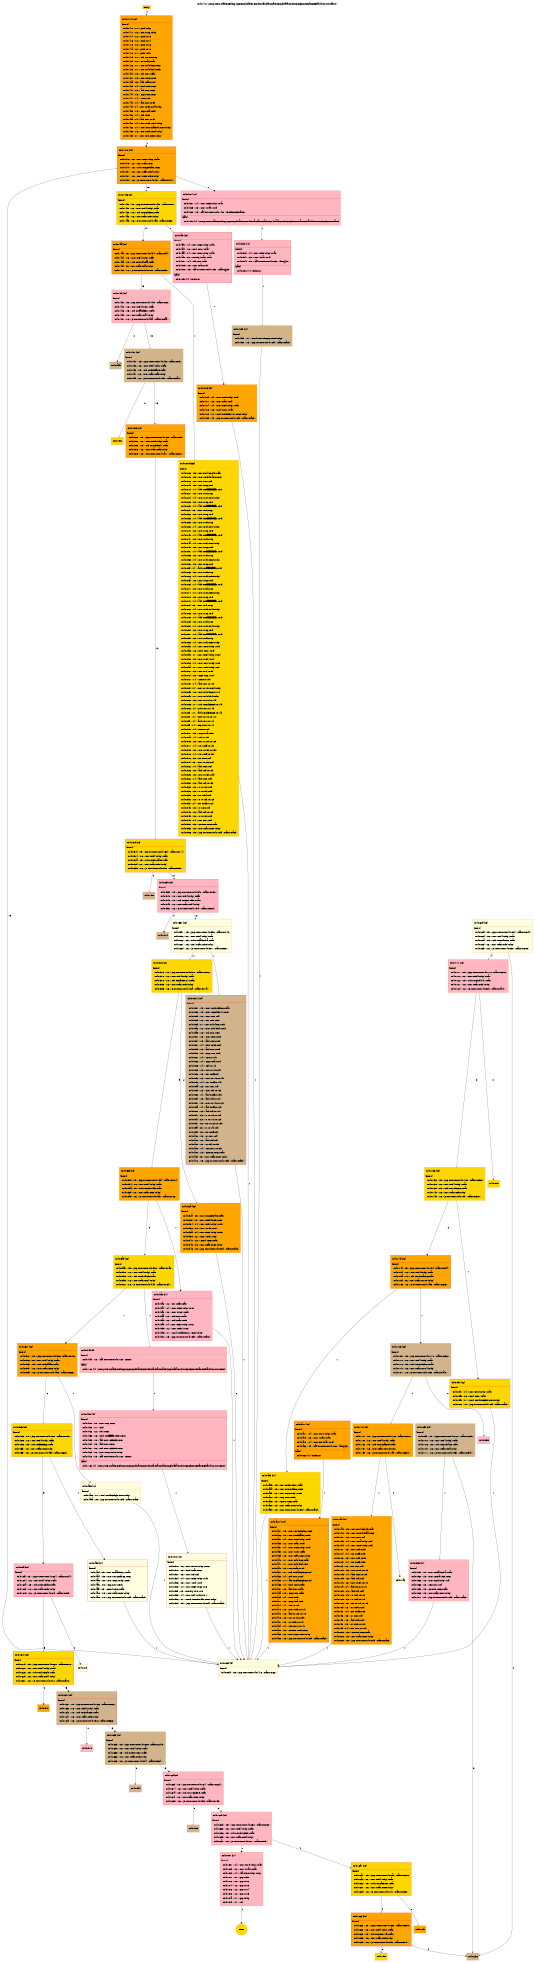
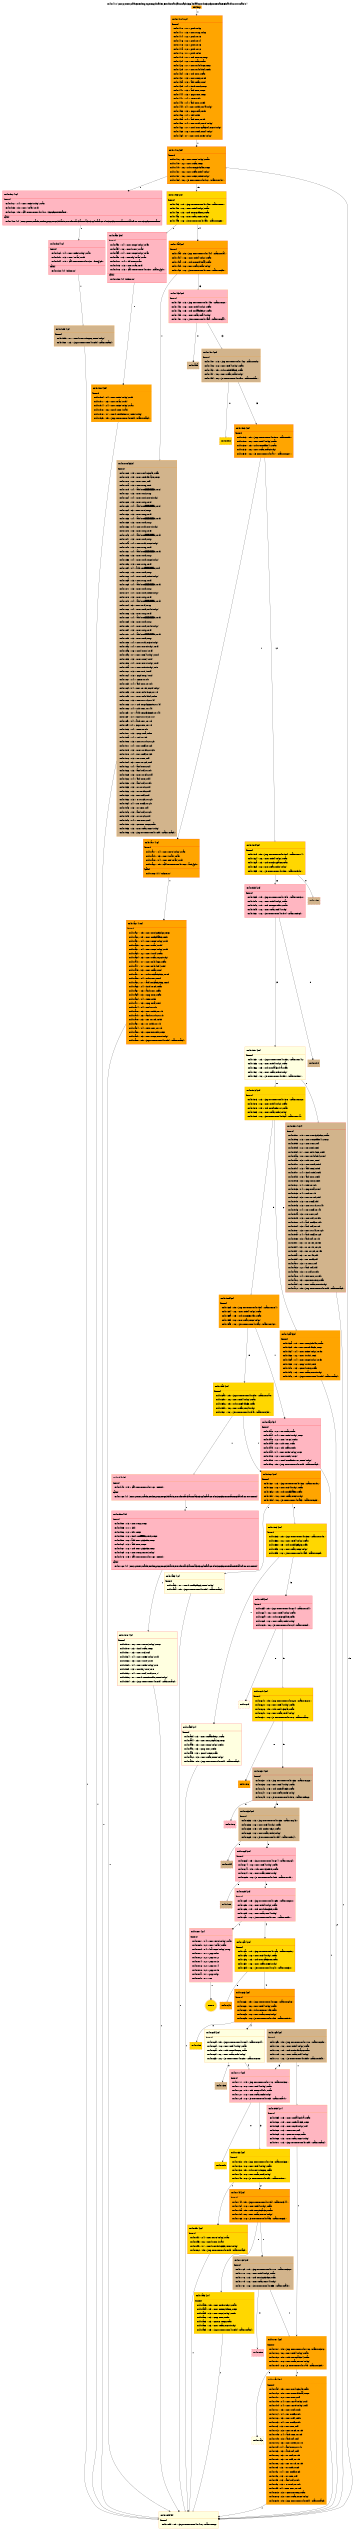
(146, 7) -> (197, 7)
(209, 648) -> (147, 648)
none -> (223, 648)
(370, 1657) -> (297, 2241)
(473, 1703) -> (279, 2065)
(438, 1952) -> (250, 2025)
